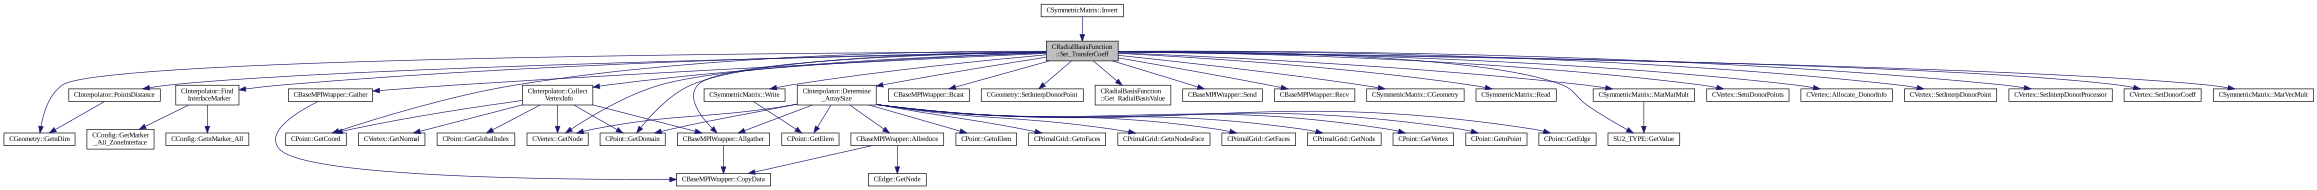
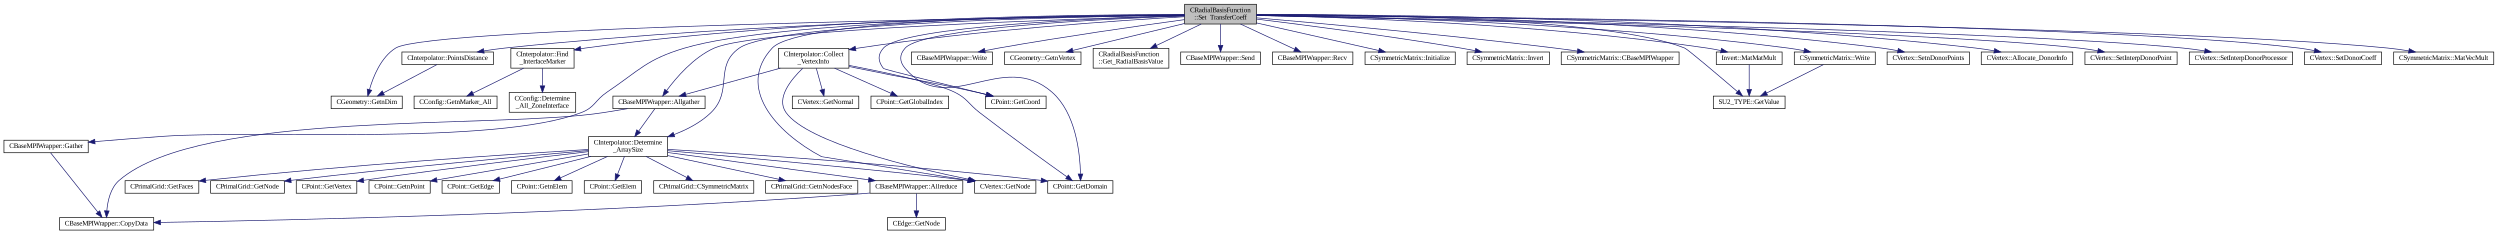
(1082, 26) -> (1366, 34)
(929, 95) -> (952, 58)
(1032, 95) -> (1043, 58)
(1415, 95) -> (1410, 58)
(1516, 95) -> (1620, 58)
(1644, 95) -> (1749, 58)
(774, 115) -> (1795, 79)
(784, 116) -> (647, 120)
(120, 139) -> (542, 102)
(1067, 139) -> (704, 187)
